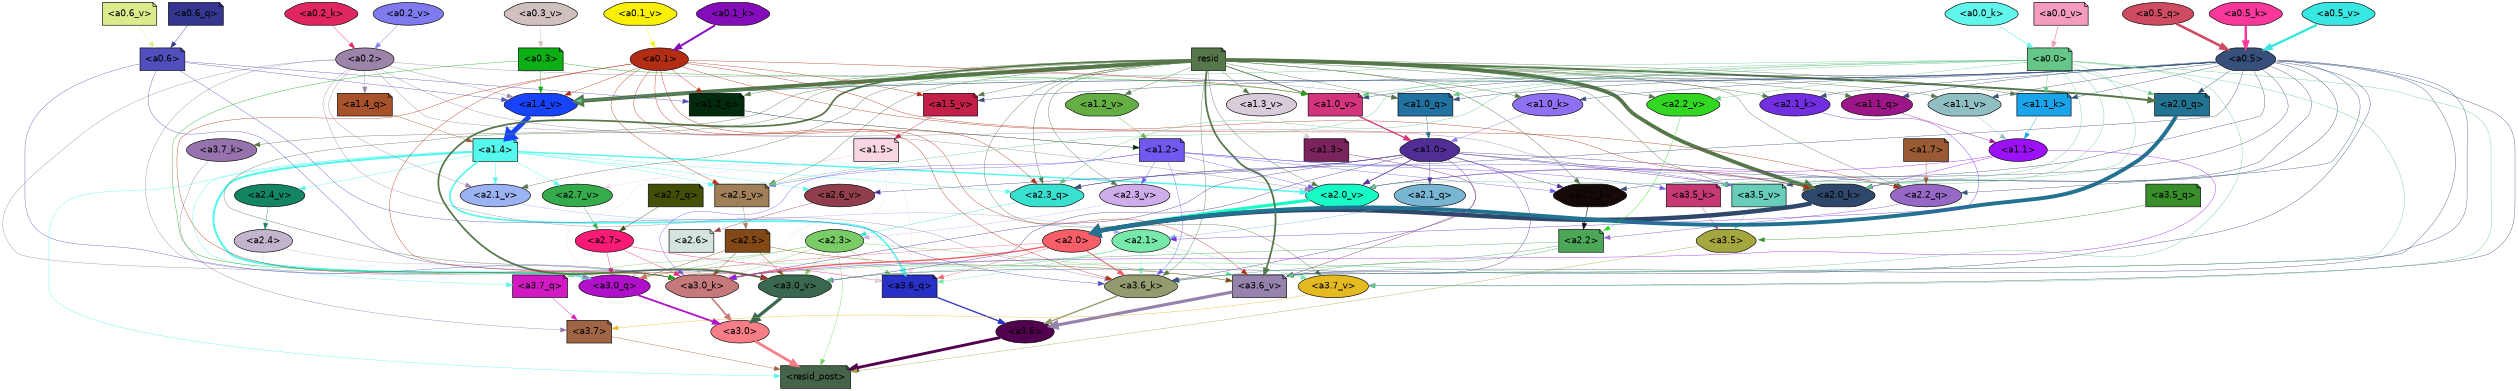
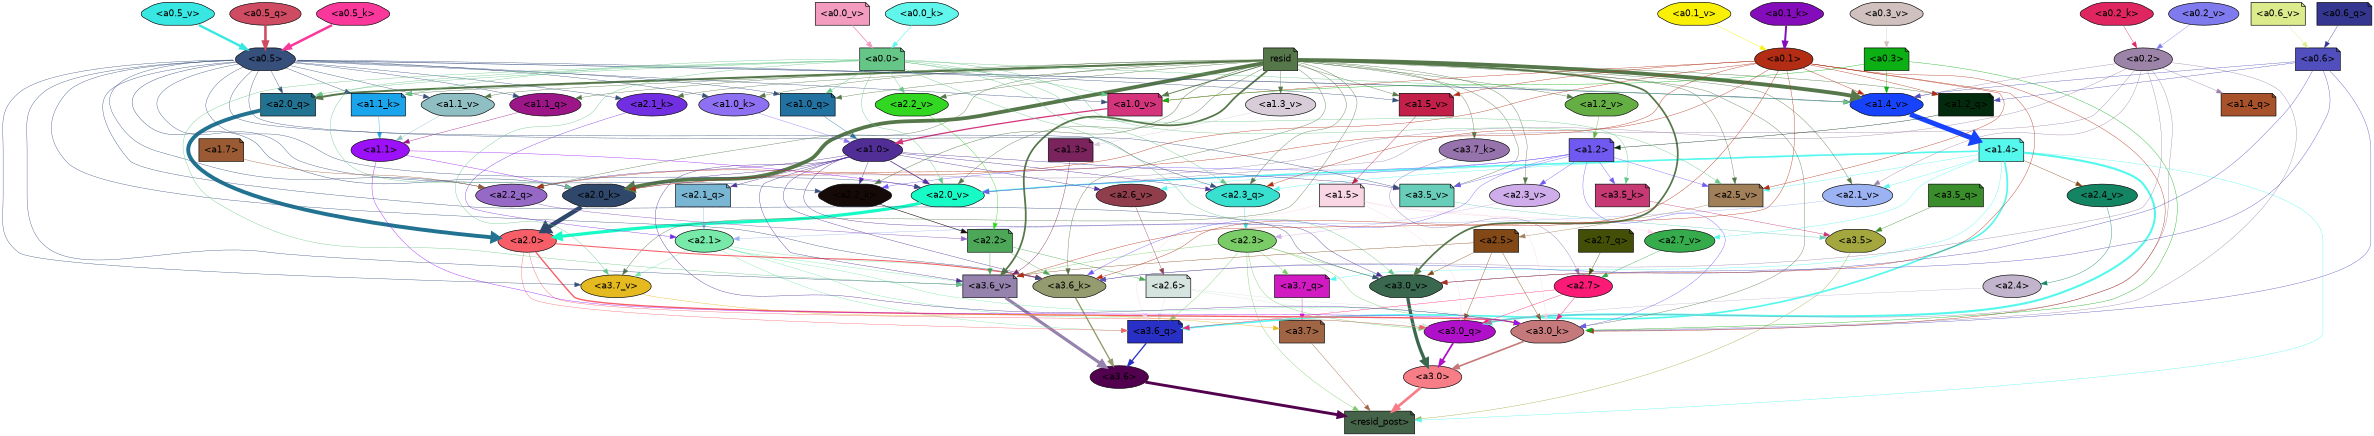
(893, 75) -> none
(430, 127) -> none
(389, 171) -> (2050, 172)
(1430, 195) -> (703, 195)
(1229, 253) -> (1060, 259)
(320, 303) -> (1402, 214)
